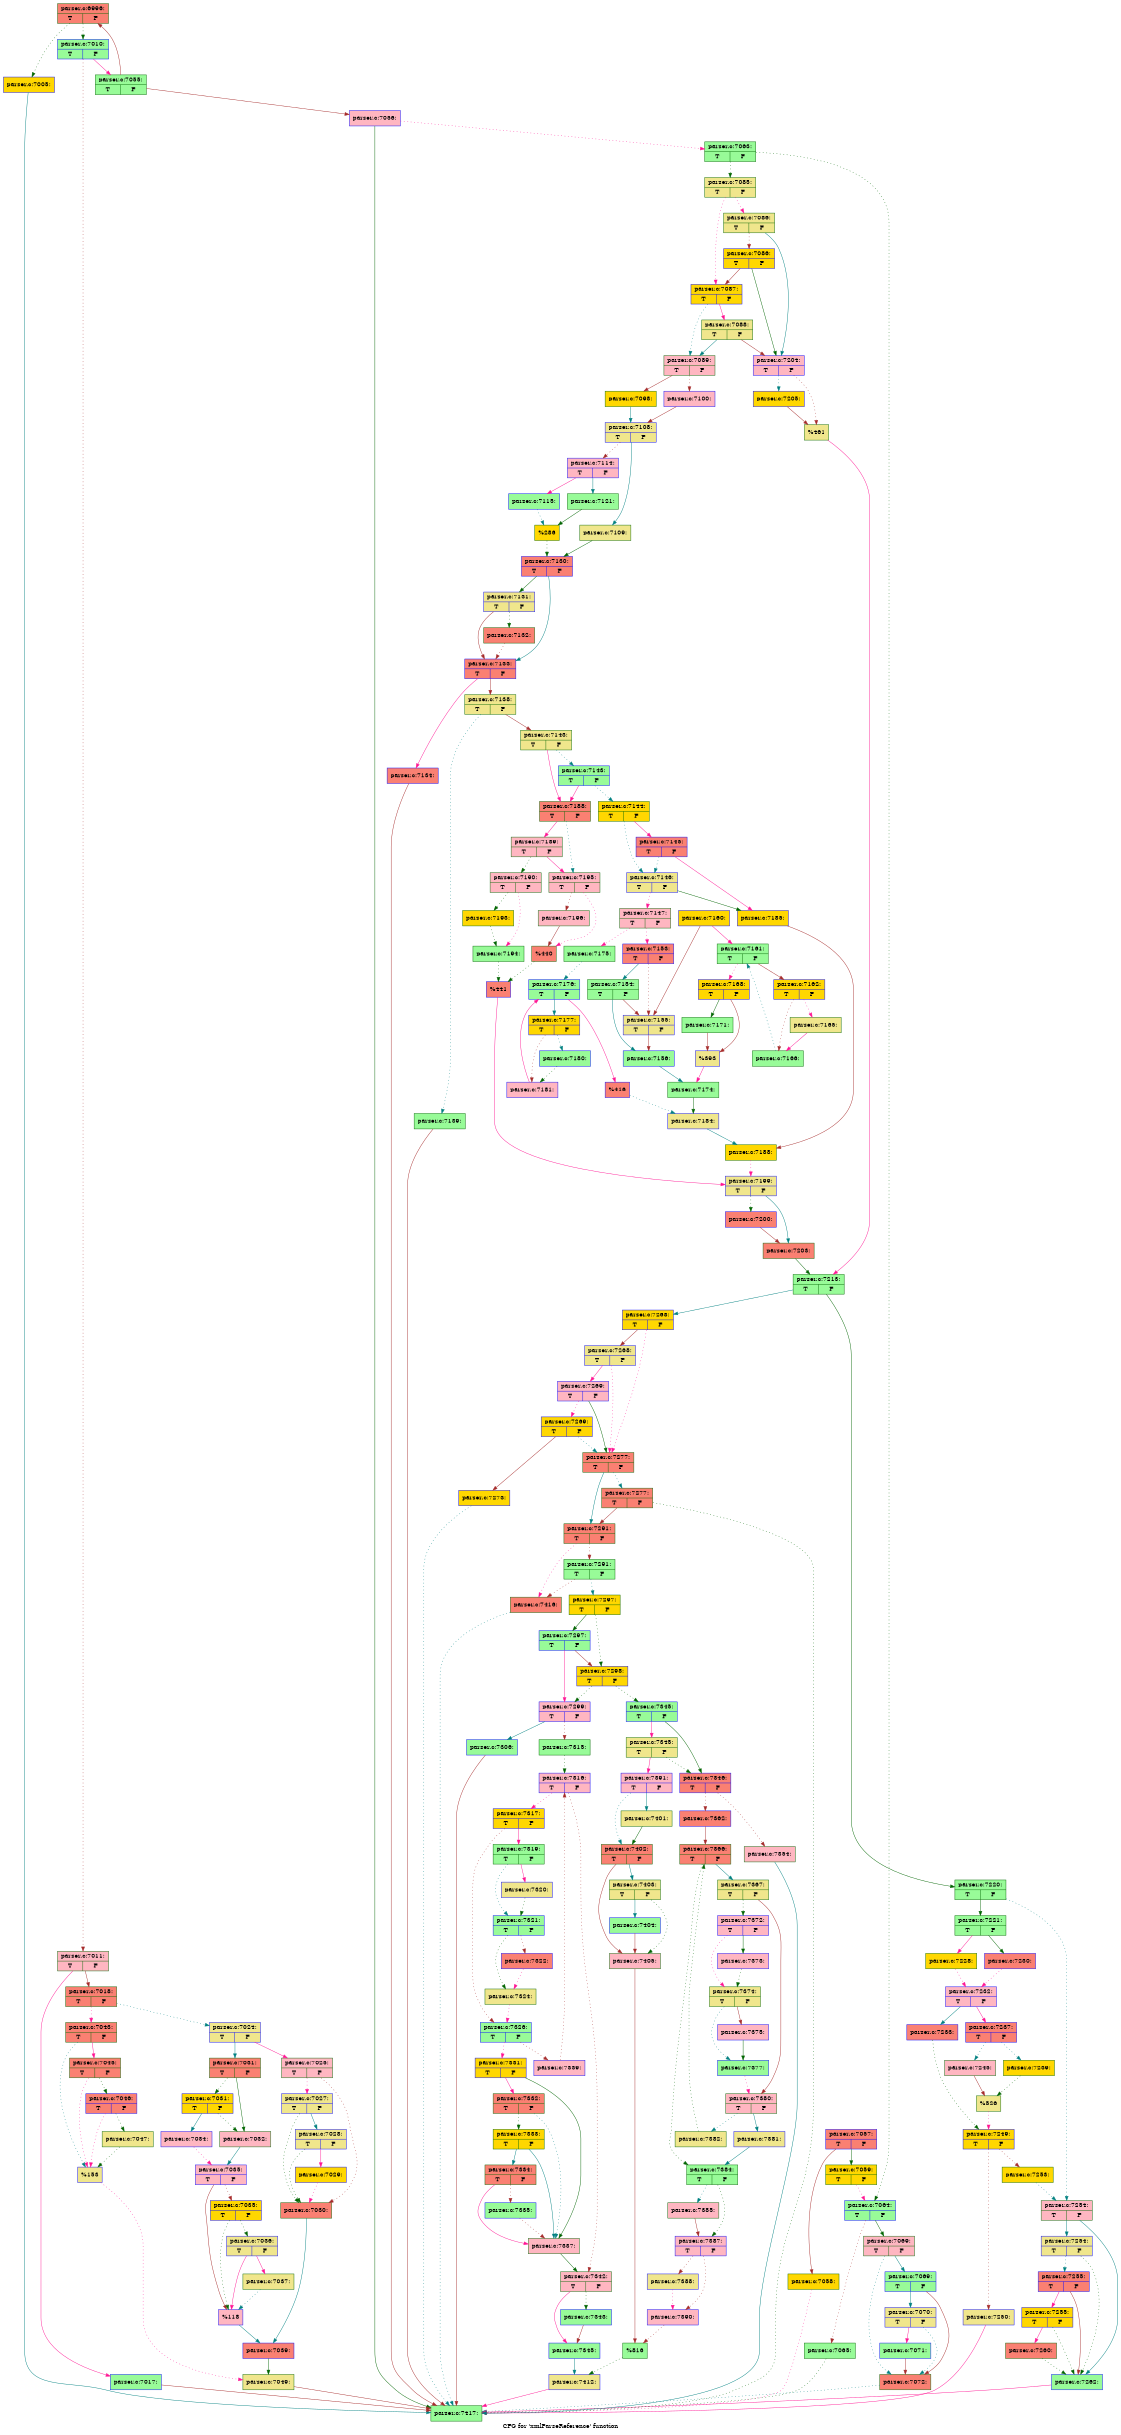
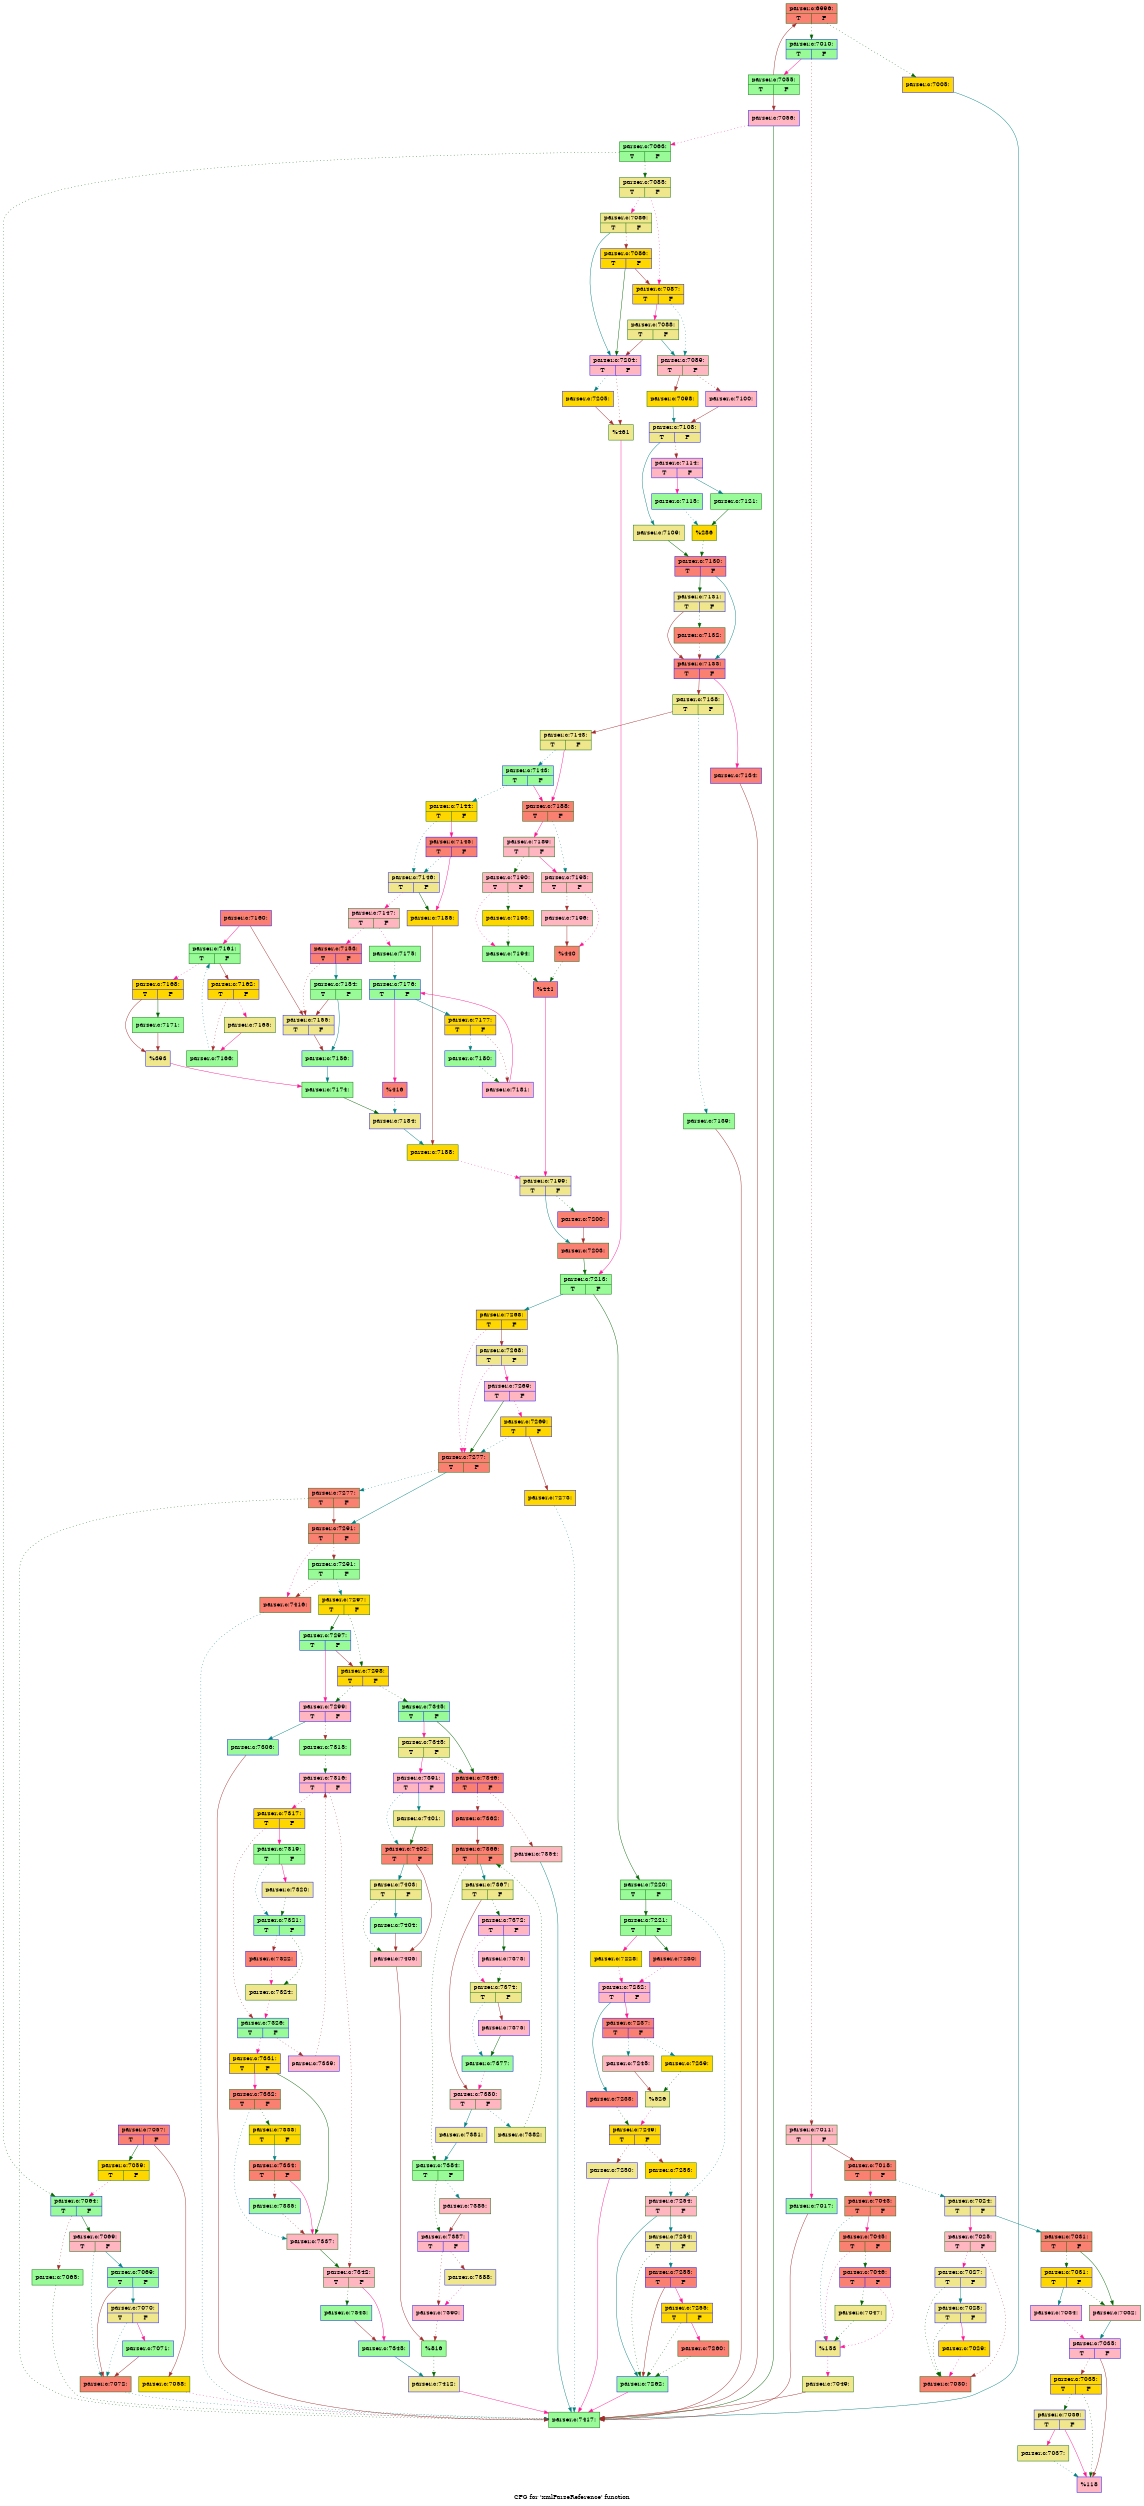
(704, 918) -> (246, 918)
(548, 2189) -> none
(268, 2351) -> none
